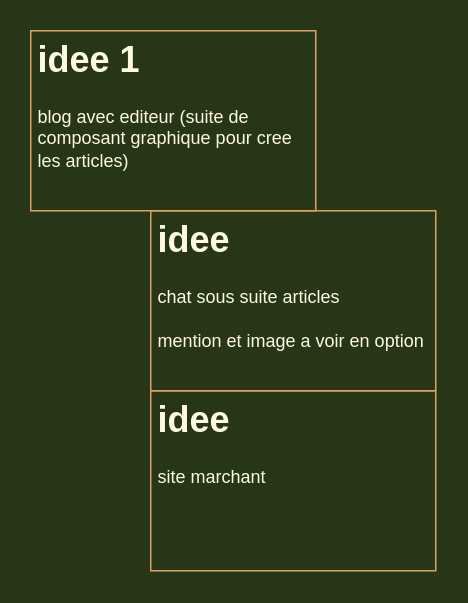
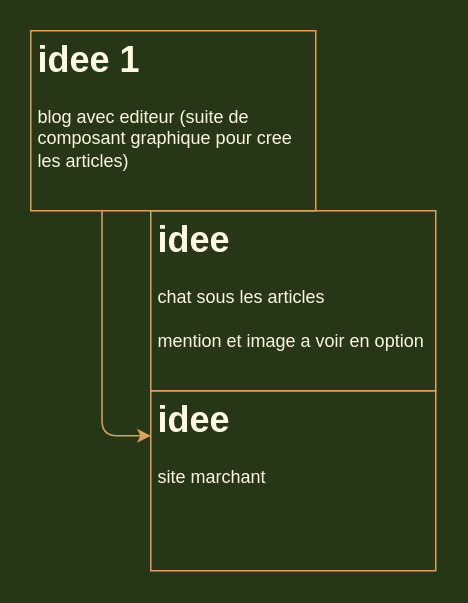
(295, 239) -> (295, 239)
none -> (102, 338)
